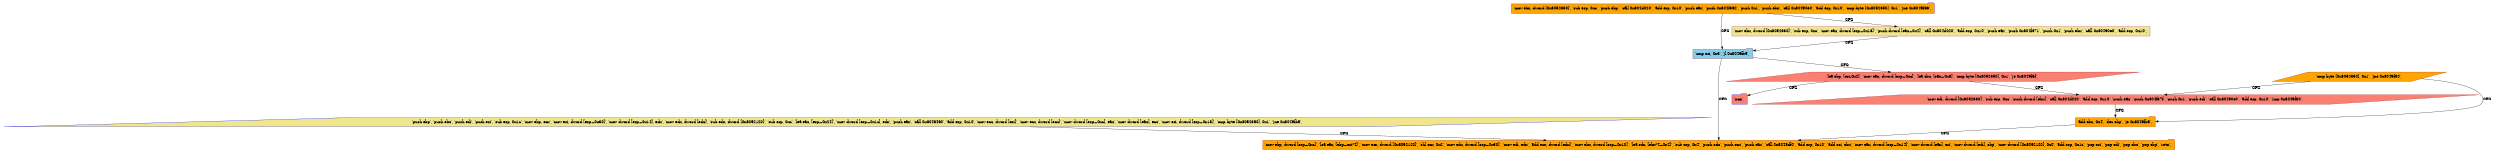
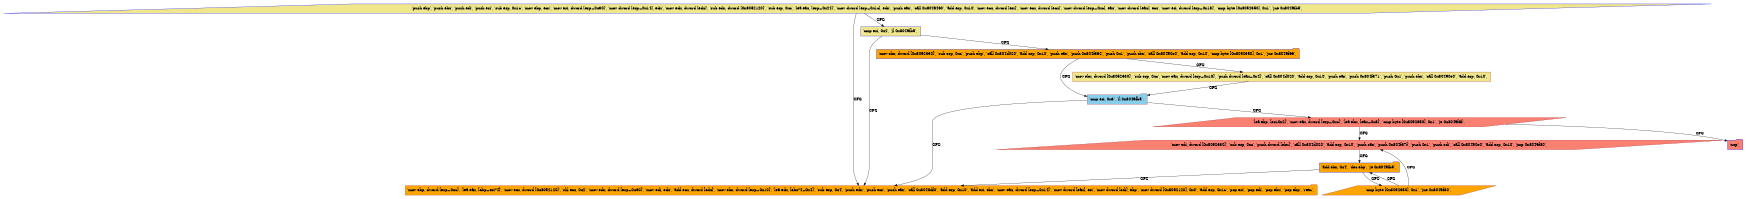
none -> (891, 31)
(2115, 122) -> (1359, 168)
none -> (1370, 180)
